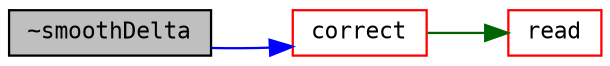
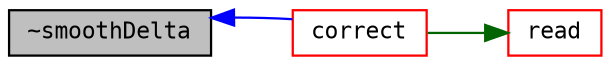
(240, 48) -> (263, 18)
